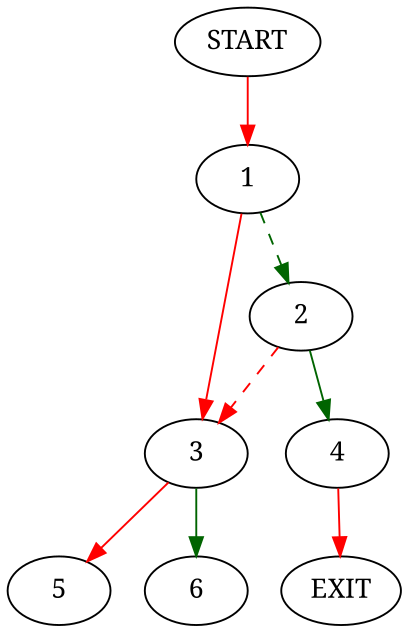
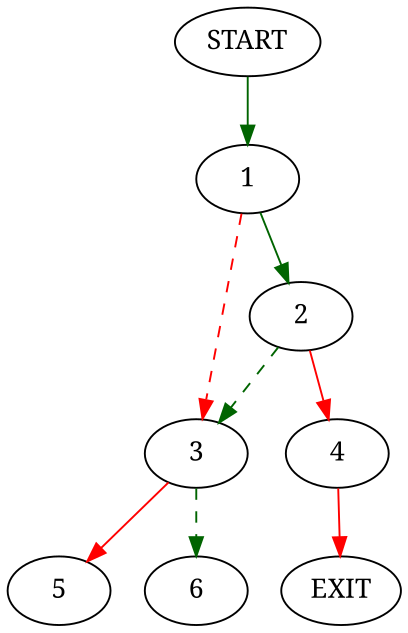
(248, 101) -> (248, 101)
(271, 239) -> (271, 239)
(224, 307) -> (224, 307)
(317, 376) -> (317, 376)
(255, 377) -> (255, 377)
(196, 513) -> (196, 513)
